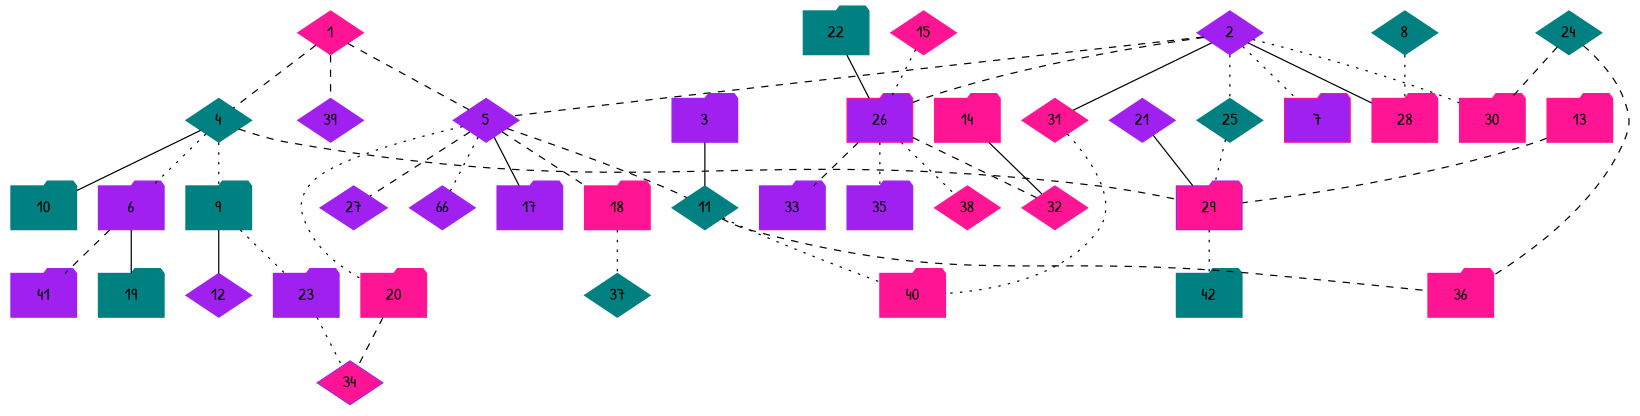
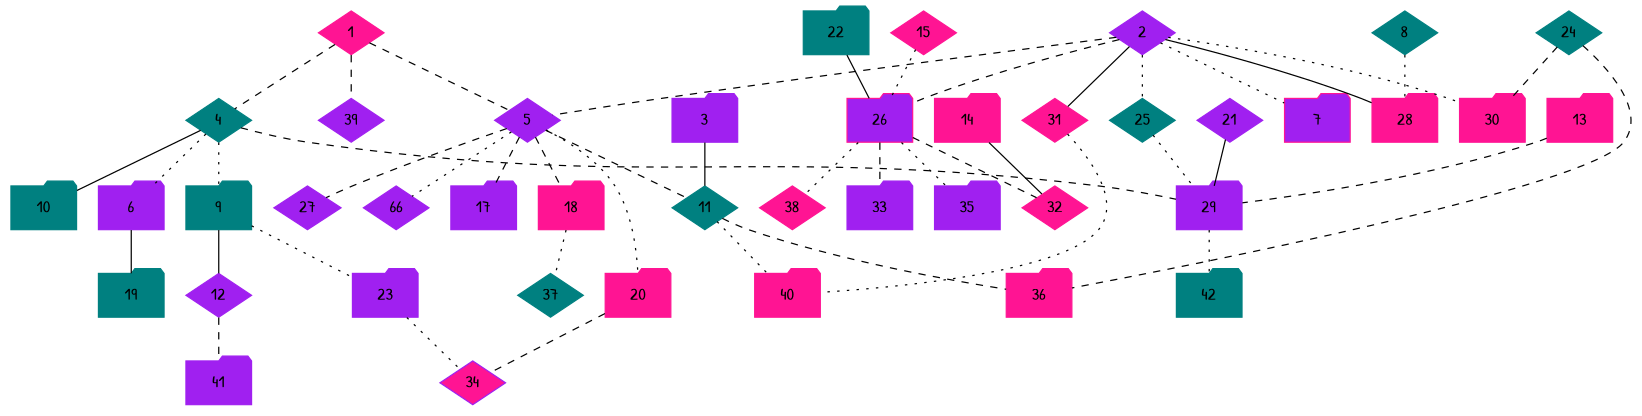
(507, 161) -> (510, 155)
(1209, 208) -> (1209, 208)
(87, 252) -> (219, 339)
